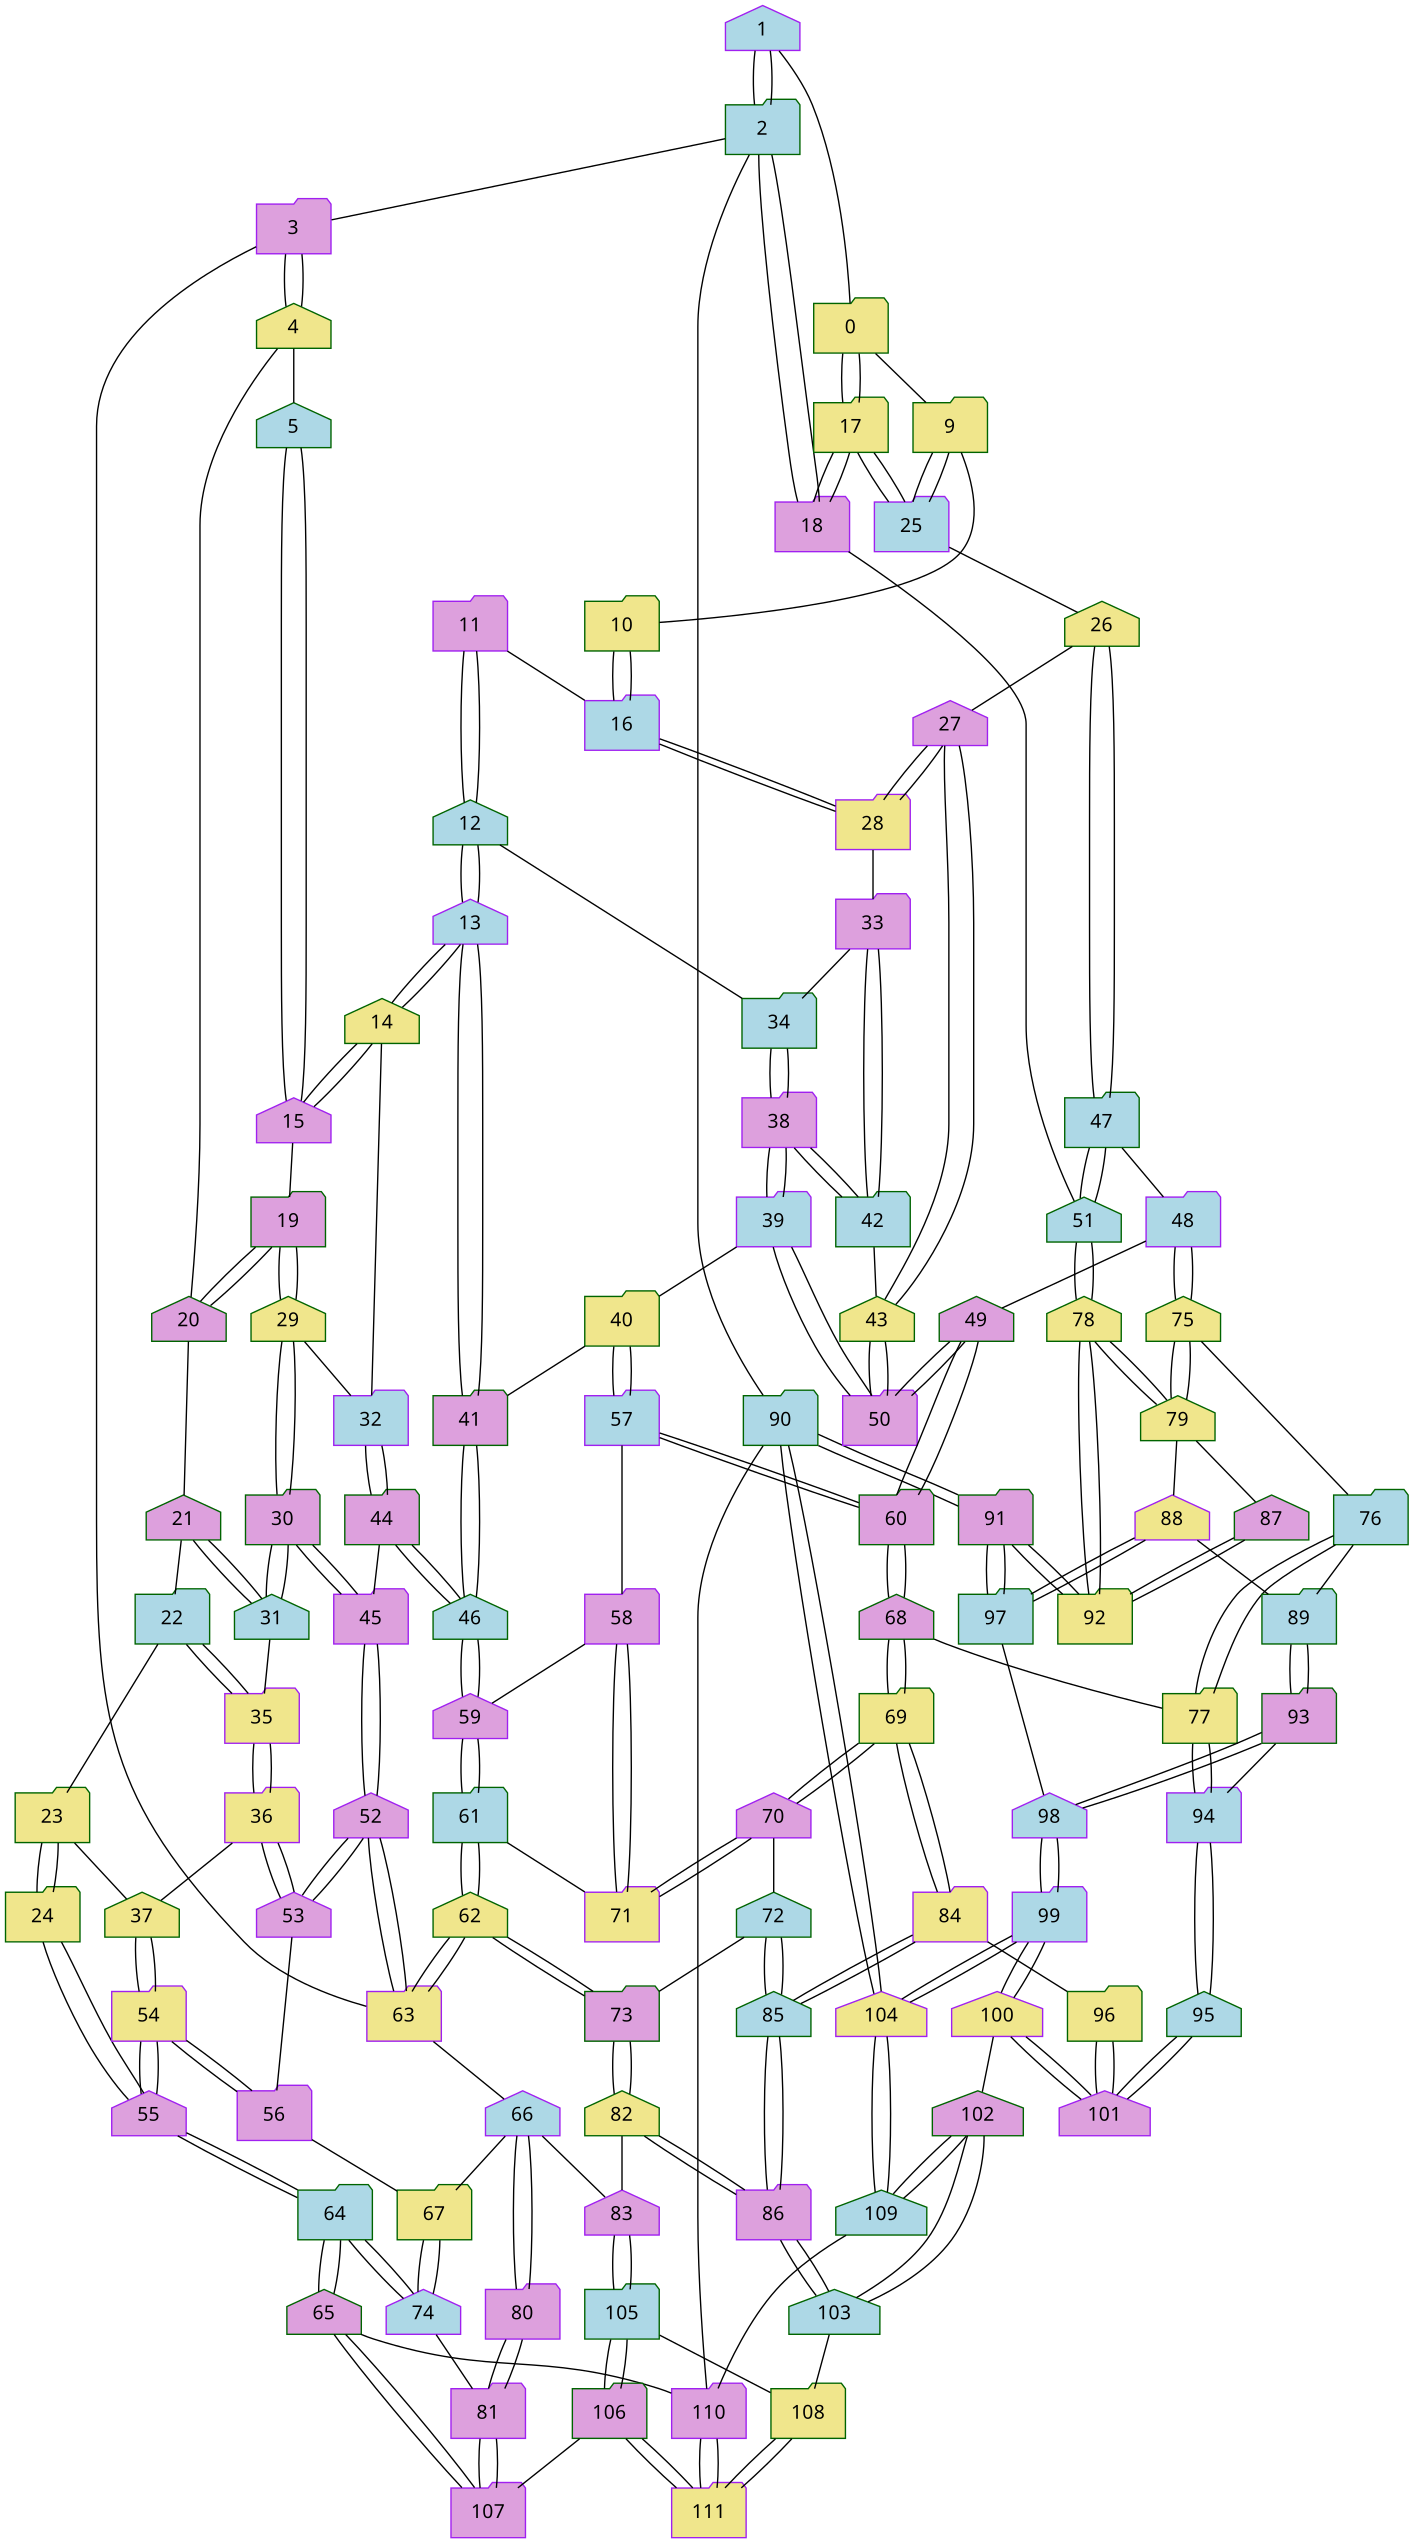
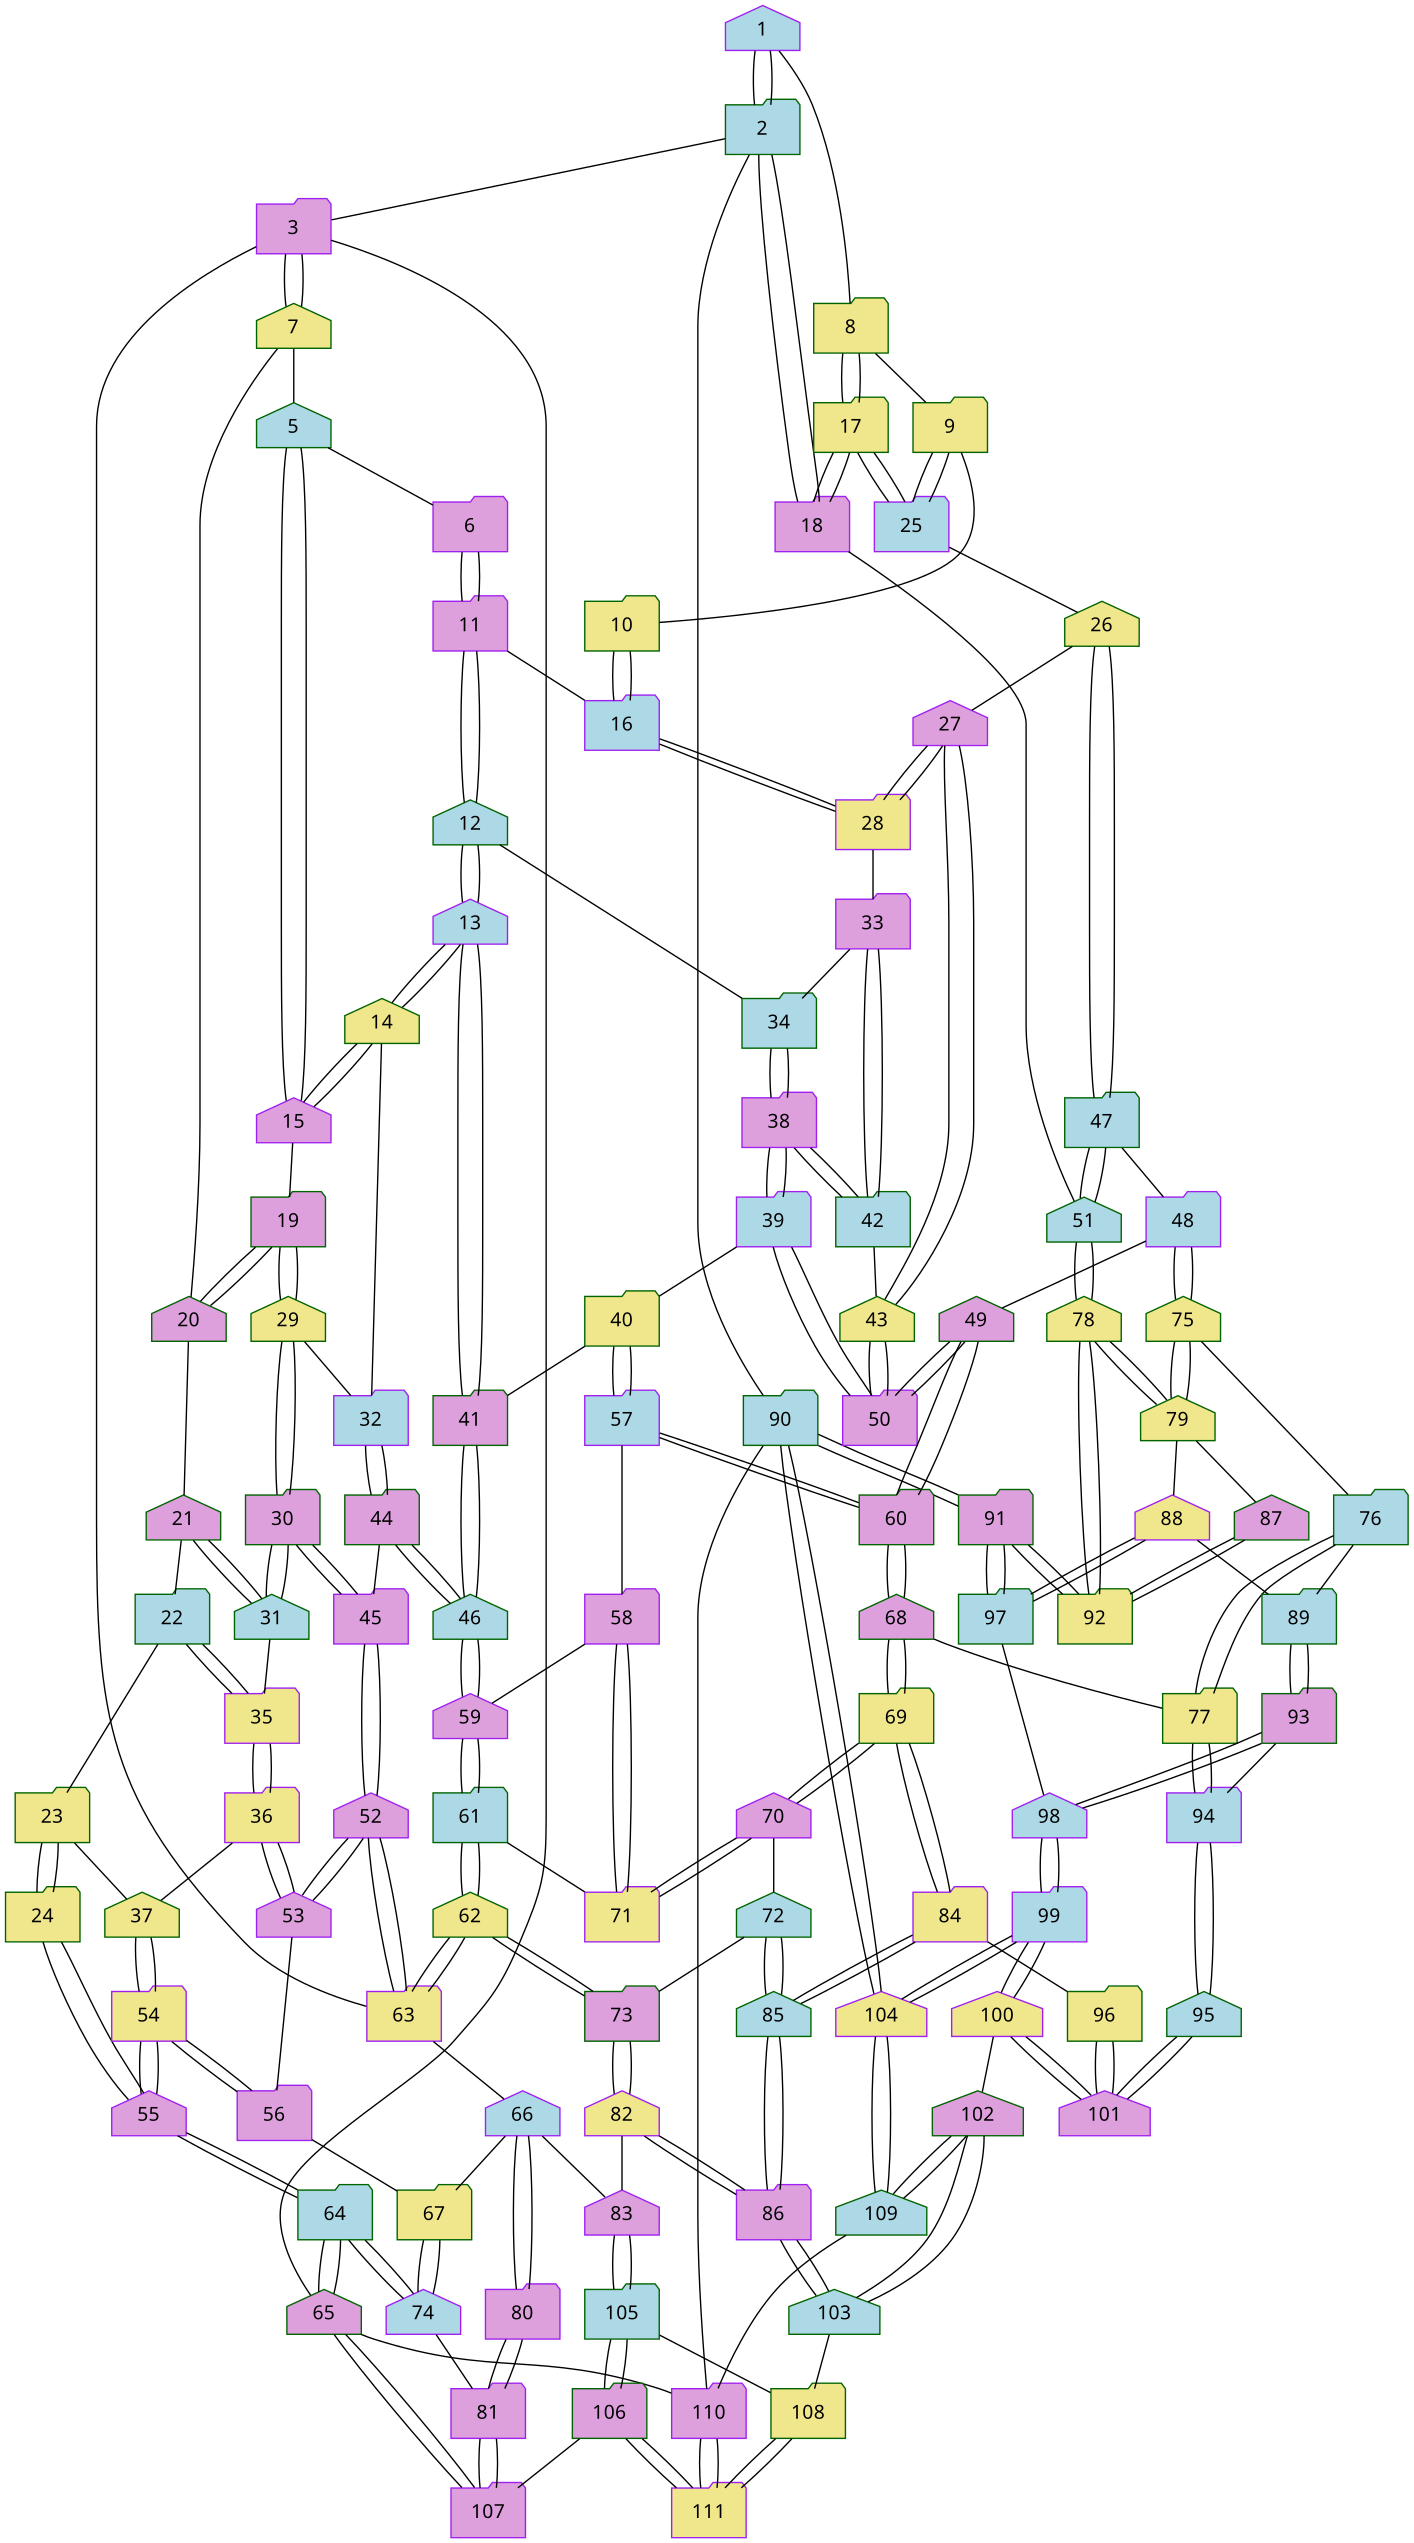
(294, 328) -> (294, 328)
(851, 328) -> (851, 328)
none -> (470, 527)
none -> (546, 1264)
(622, 2116) -> (622, 2116)
